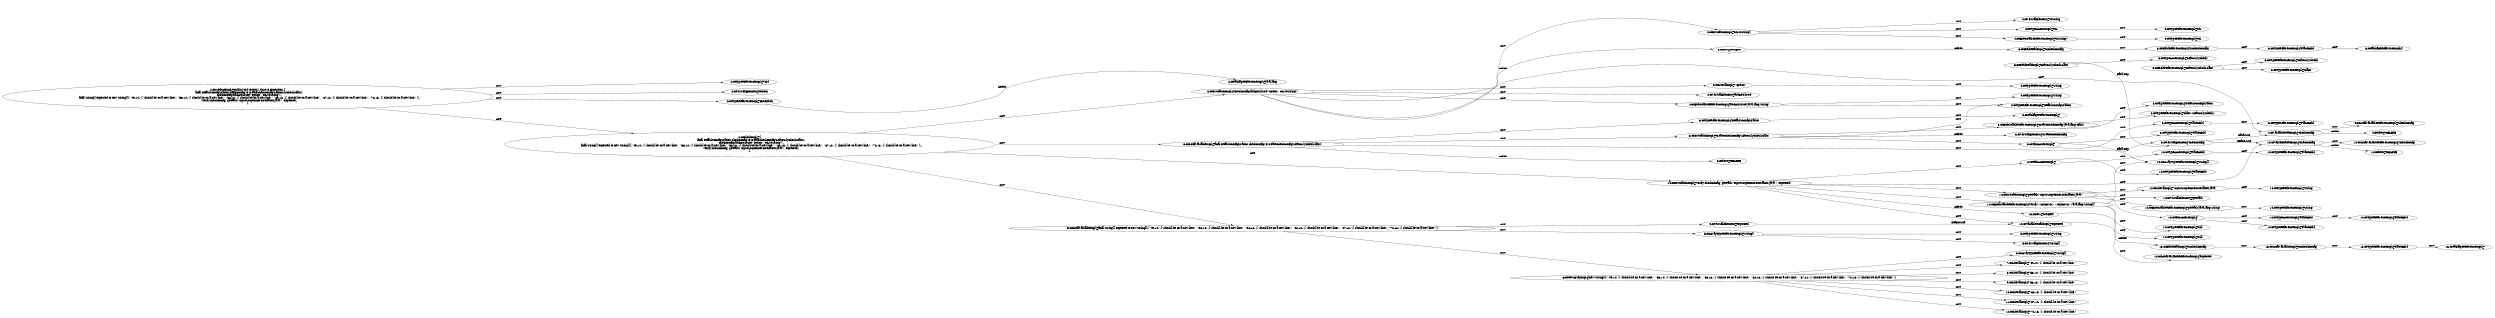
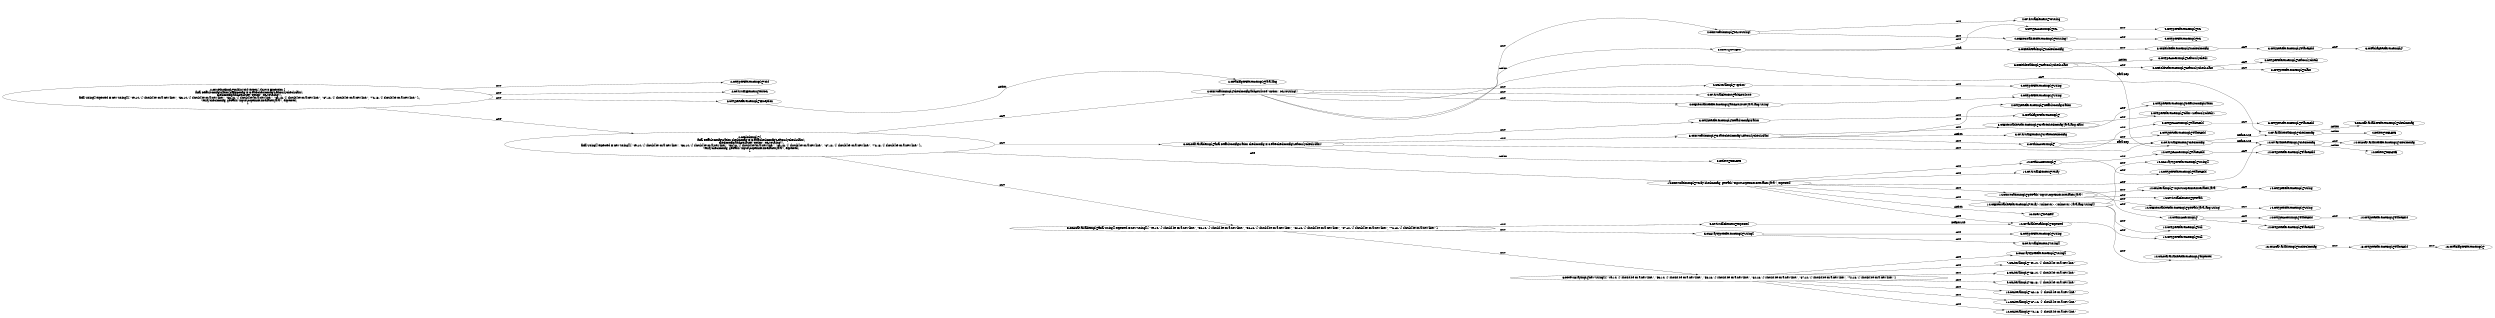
(1888, 31) -> (1911, 49)
(1958, 48) -> (1958, 48)
(2123, 60) -> (2123, 60)
none -> (2109, 67)
(1891, 105) -> none
(2335, 127) -> (2335, 127)
(2244, 136) -> (2244, 136)
(2104, 148) -> (2108, 144)
none -> (2041, 172)
(2183, 247) -> none
